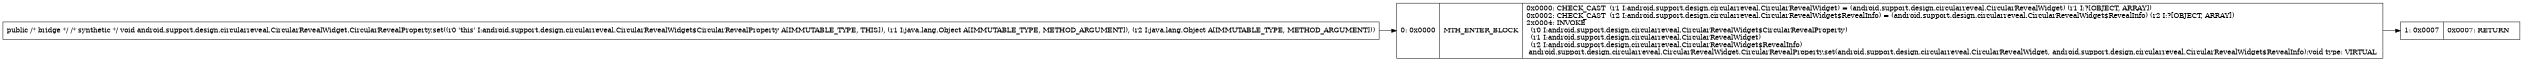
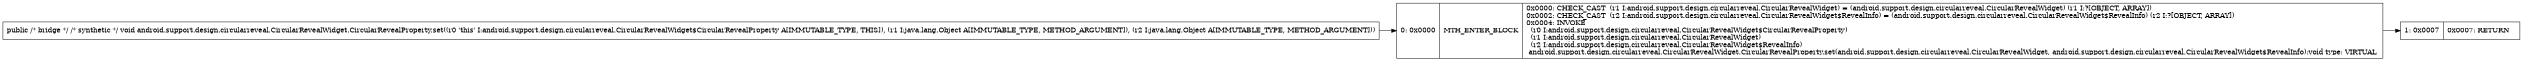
(1558, 23) -> (1558, 23)
